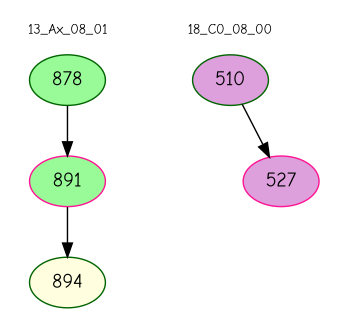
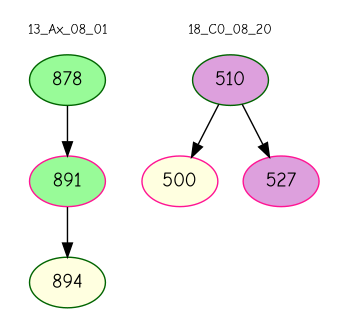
(231, 30) -> (231, 30)
none -> (180, 181)
